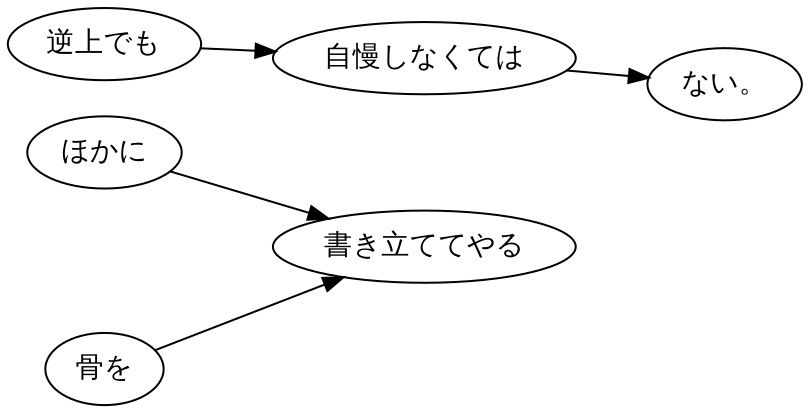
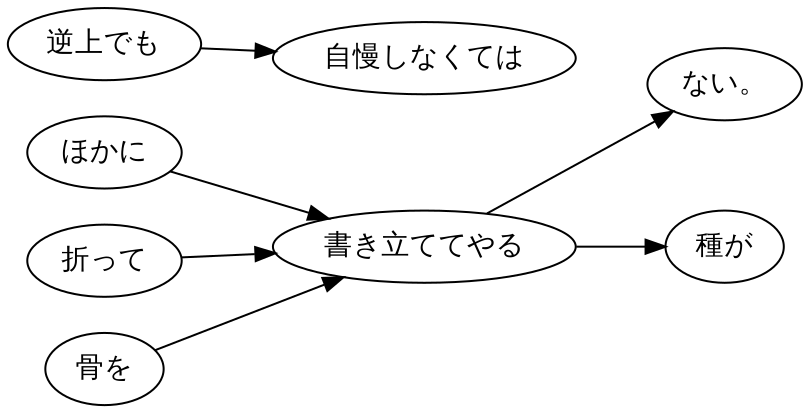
(598, 73) -> (571, 167)
none -> (725, 247)
none -> (104, 261)
